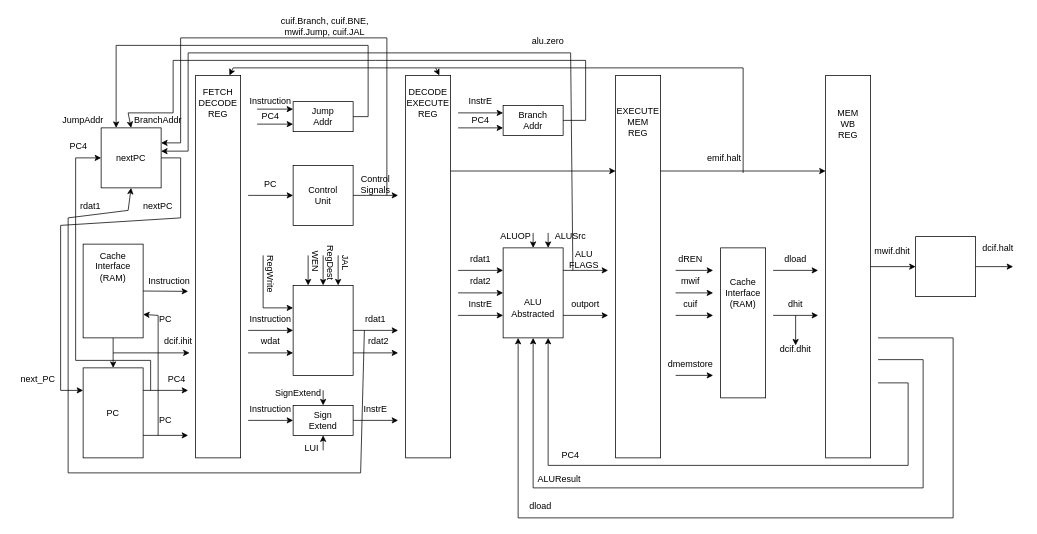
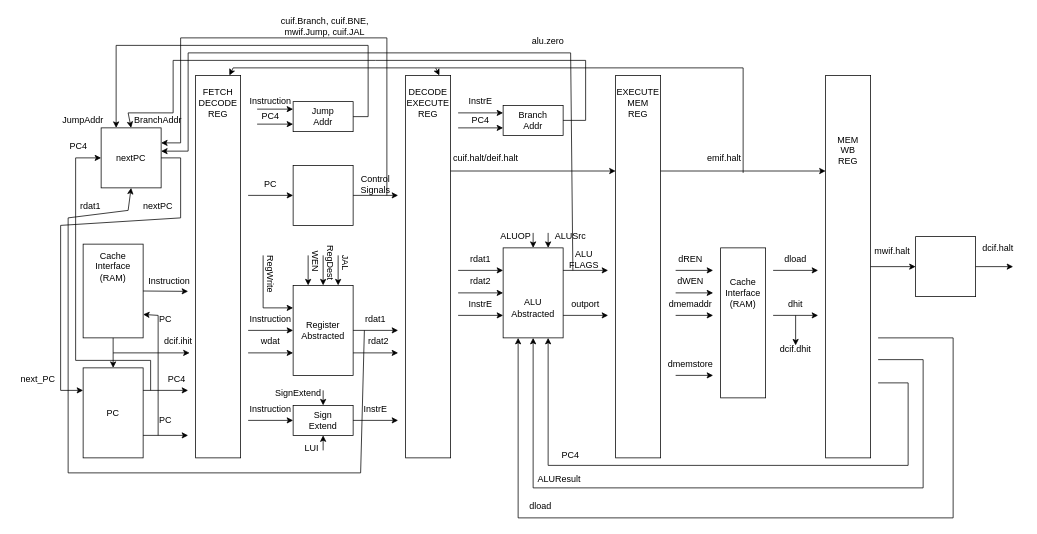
(638, 122) -> (638, 103)
(848, 124) -> (848, 150)
none -> (486, 158)
(323, 195) -> none
(892, 252) -> (892, 252)
(690, 282) -> (690, 282)
(690, 304) -> (690, 304)
none -> (323, 330)
